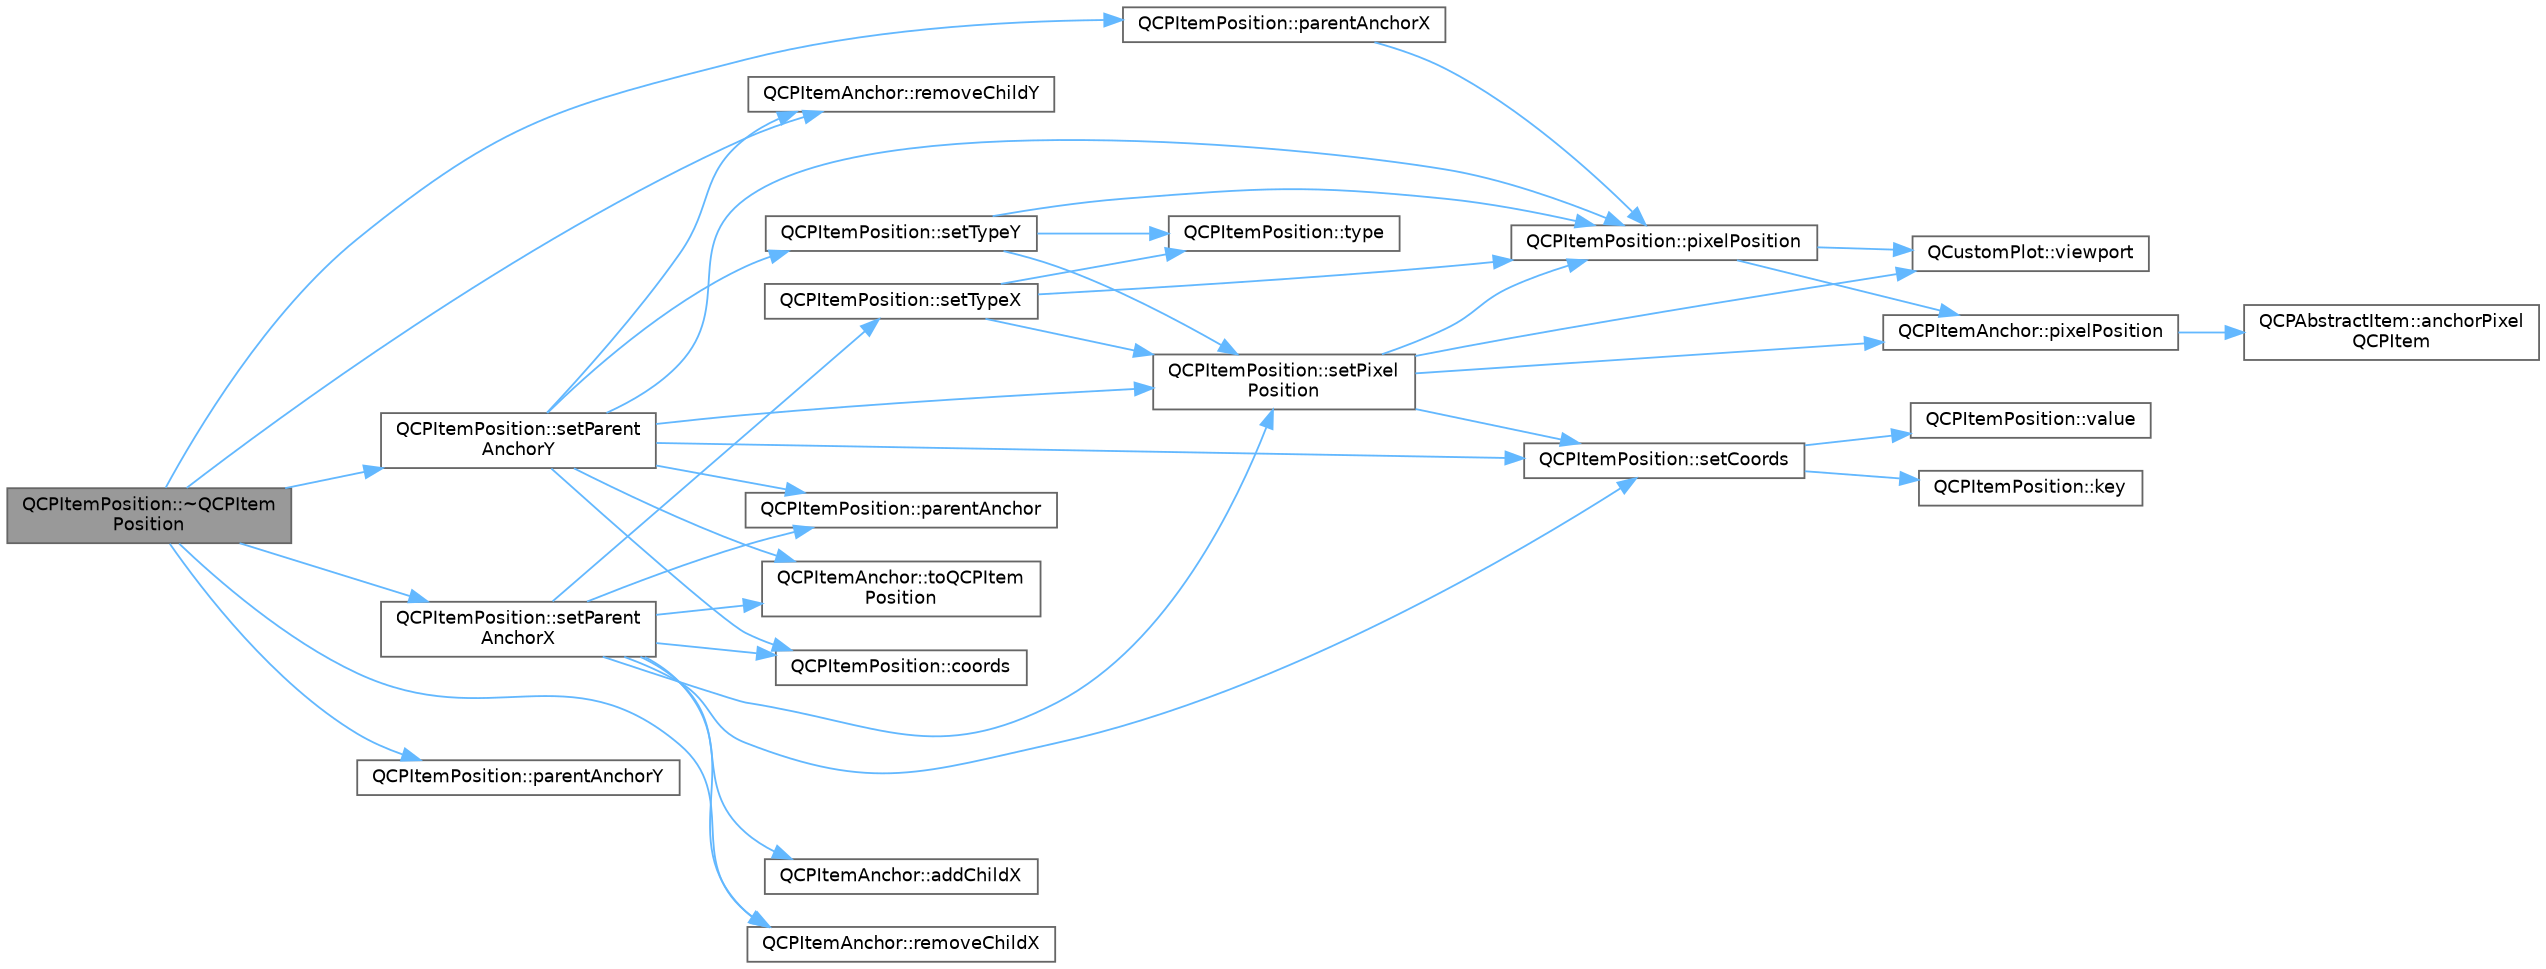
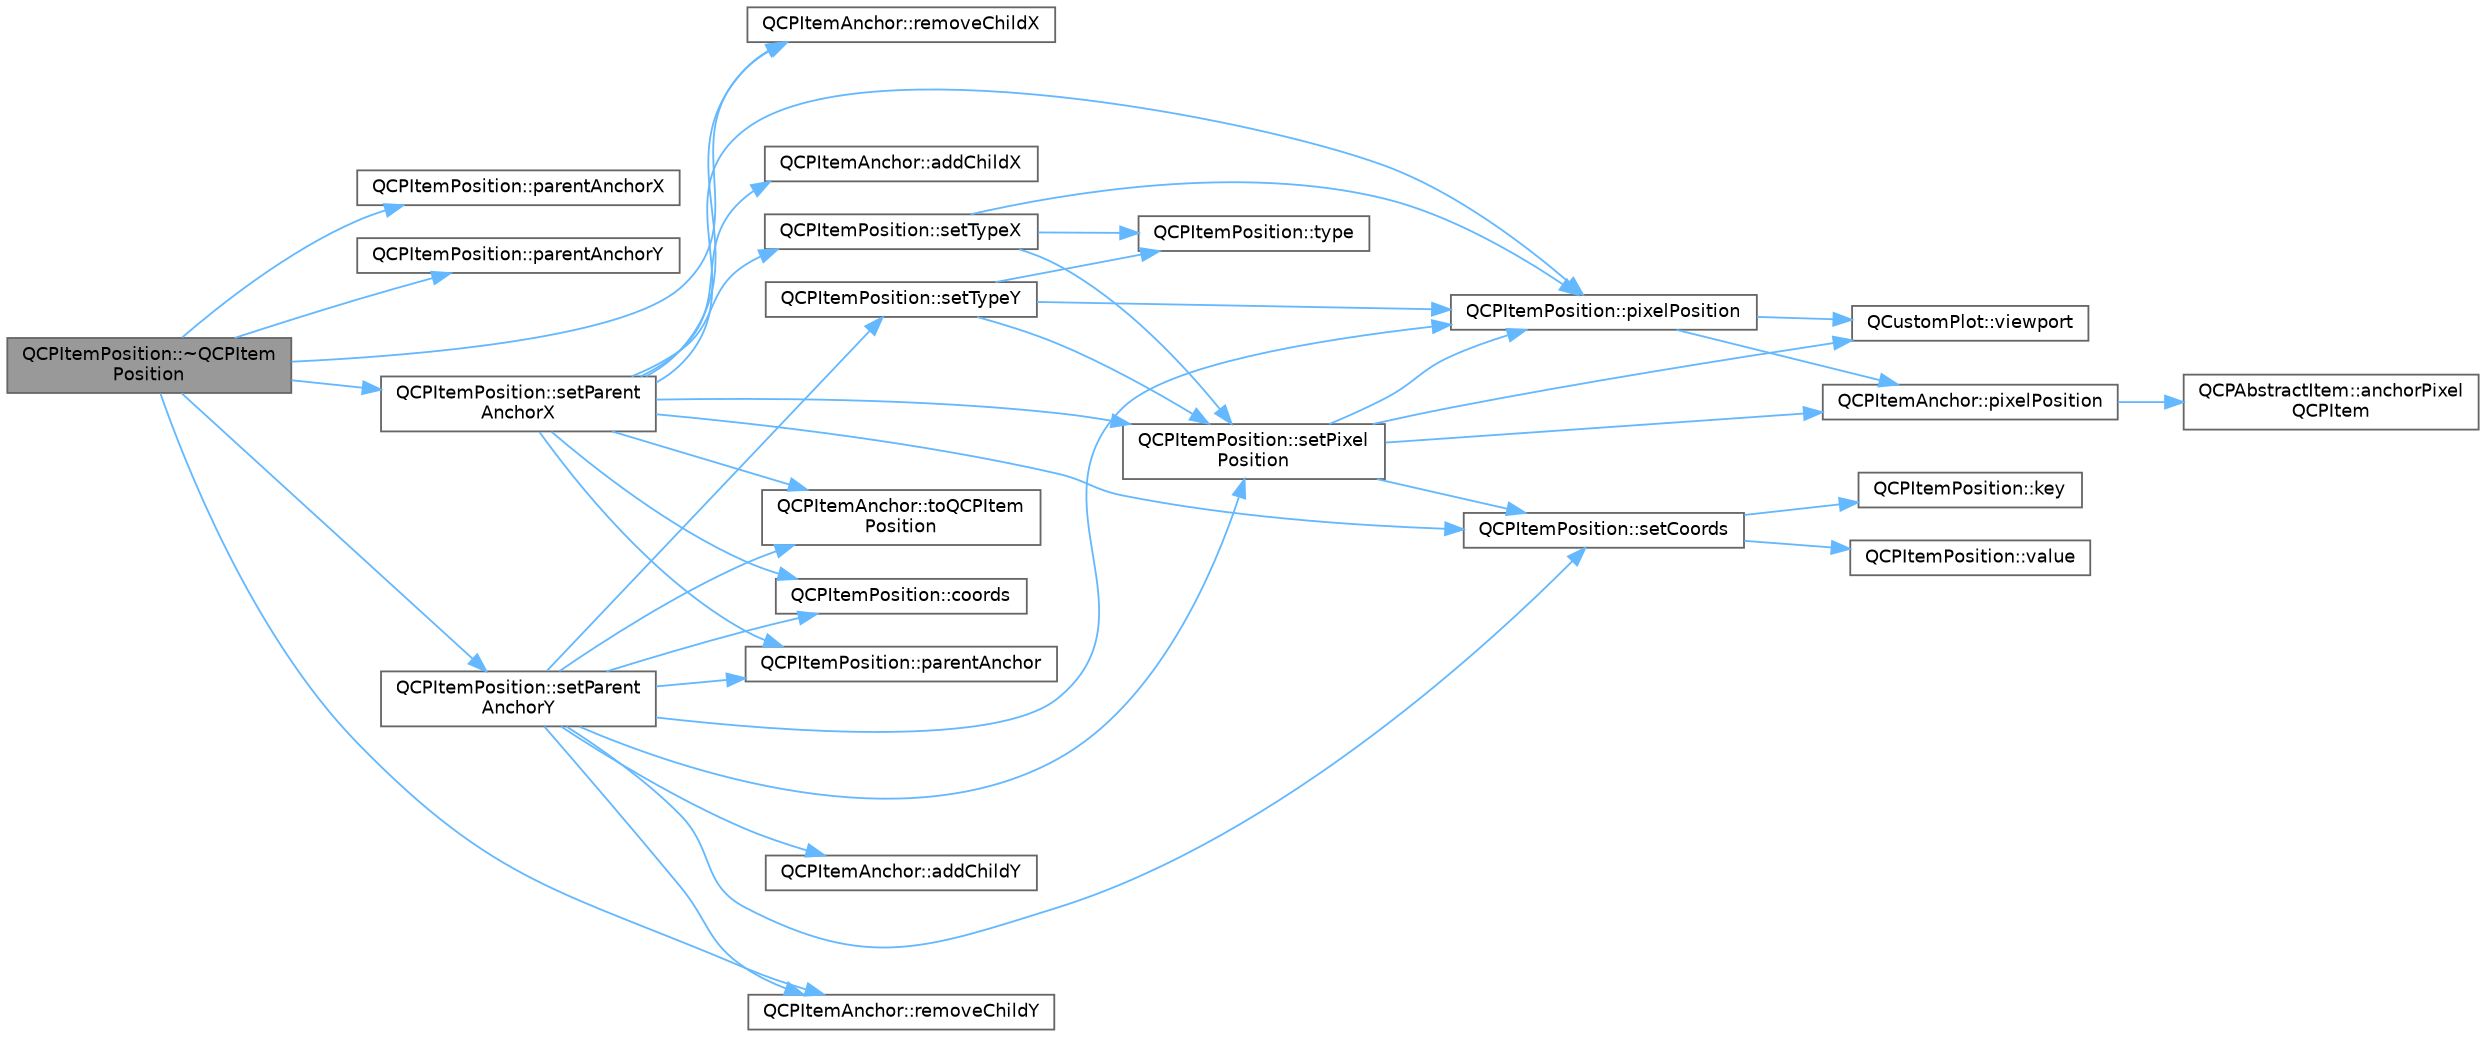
(1513, 111) -> (1032, 95)
none -> (901, 873)
